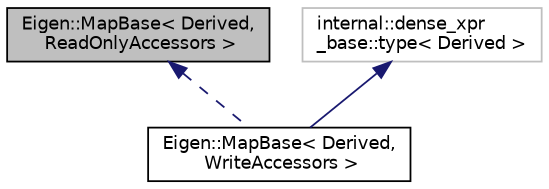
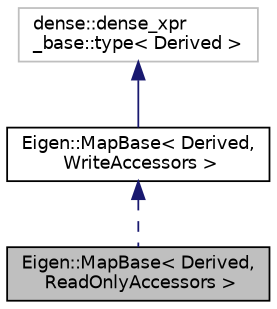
(422, 35) -> (138, 35)
(216, 100) -> (138, 223)
